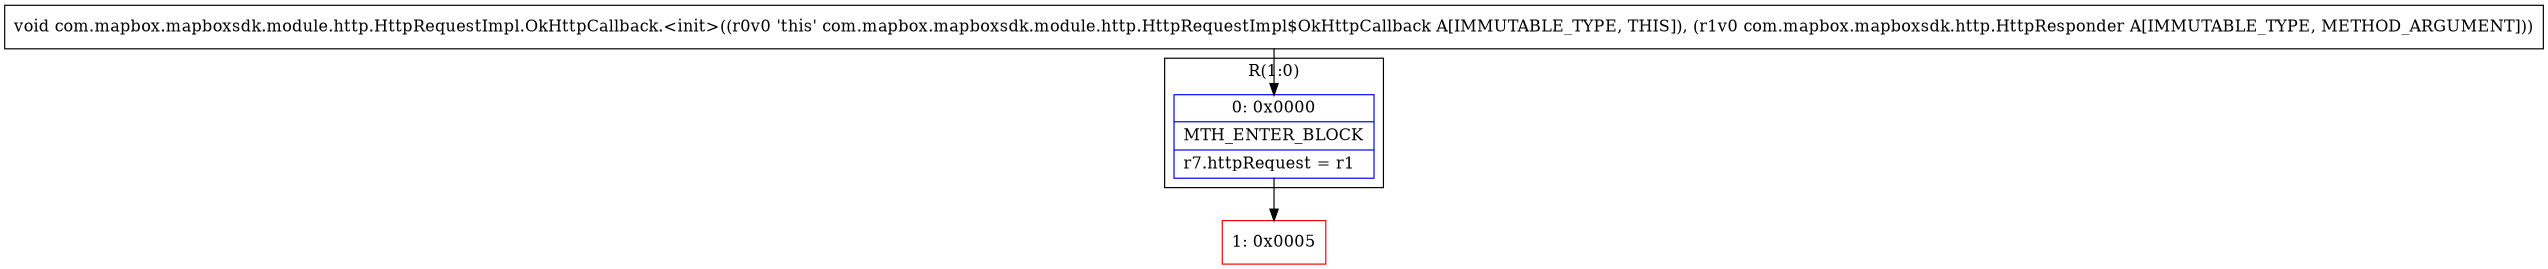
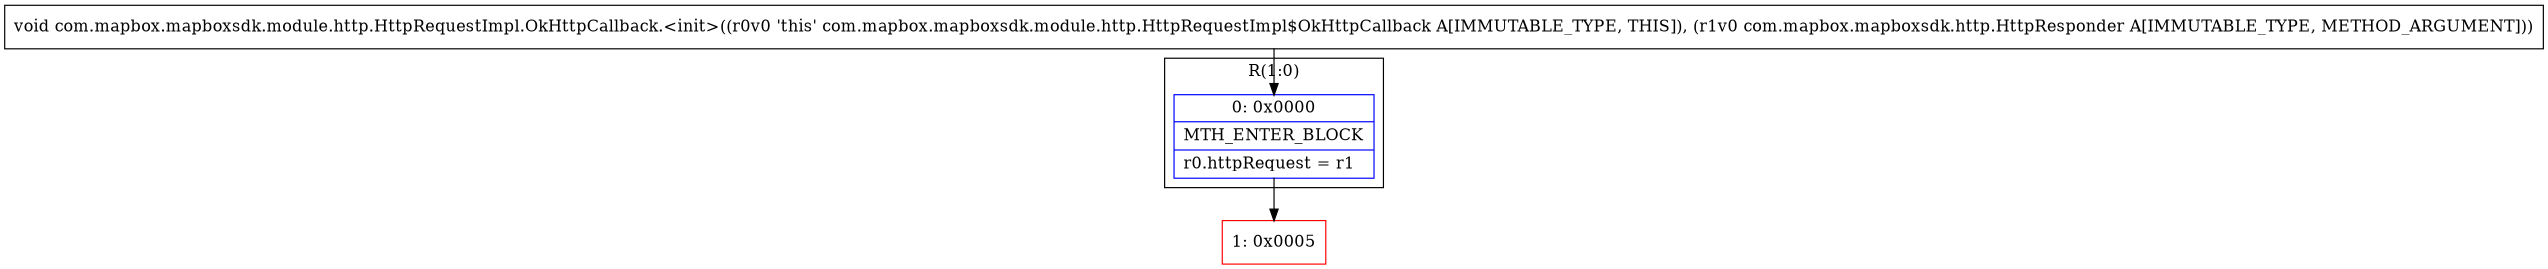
(1269, 164) -> (1269, 164)
